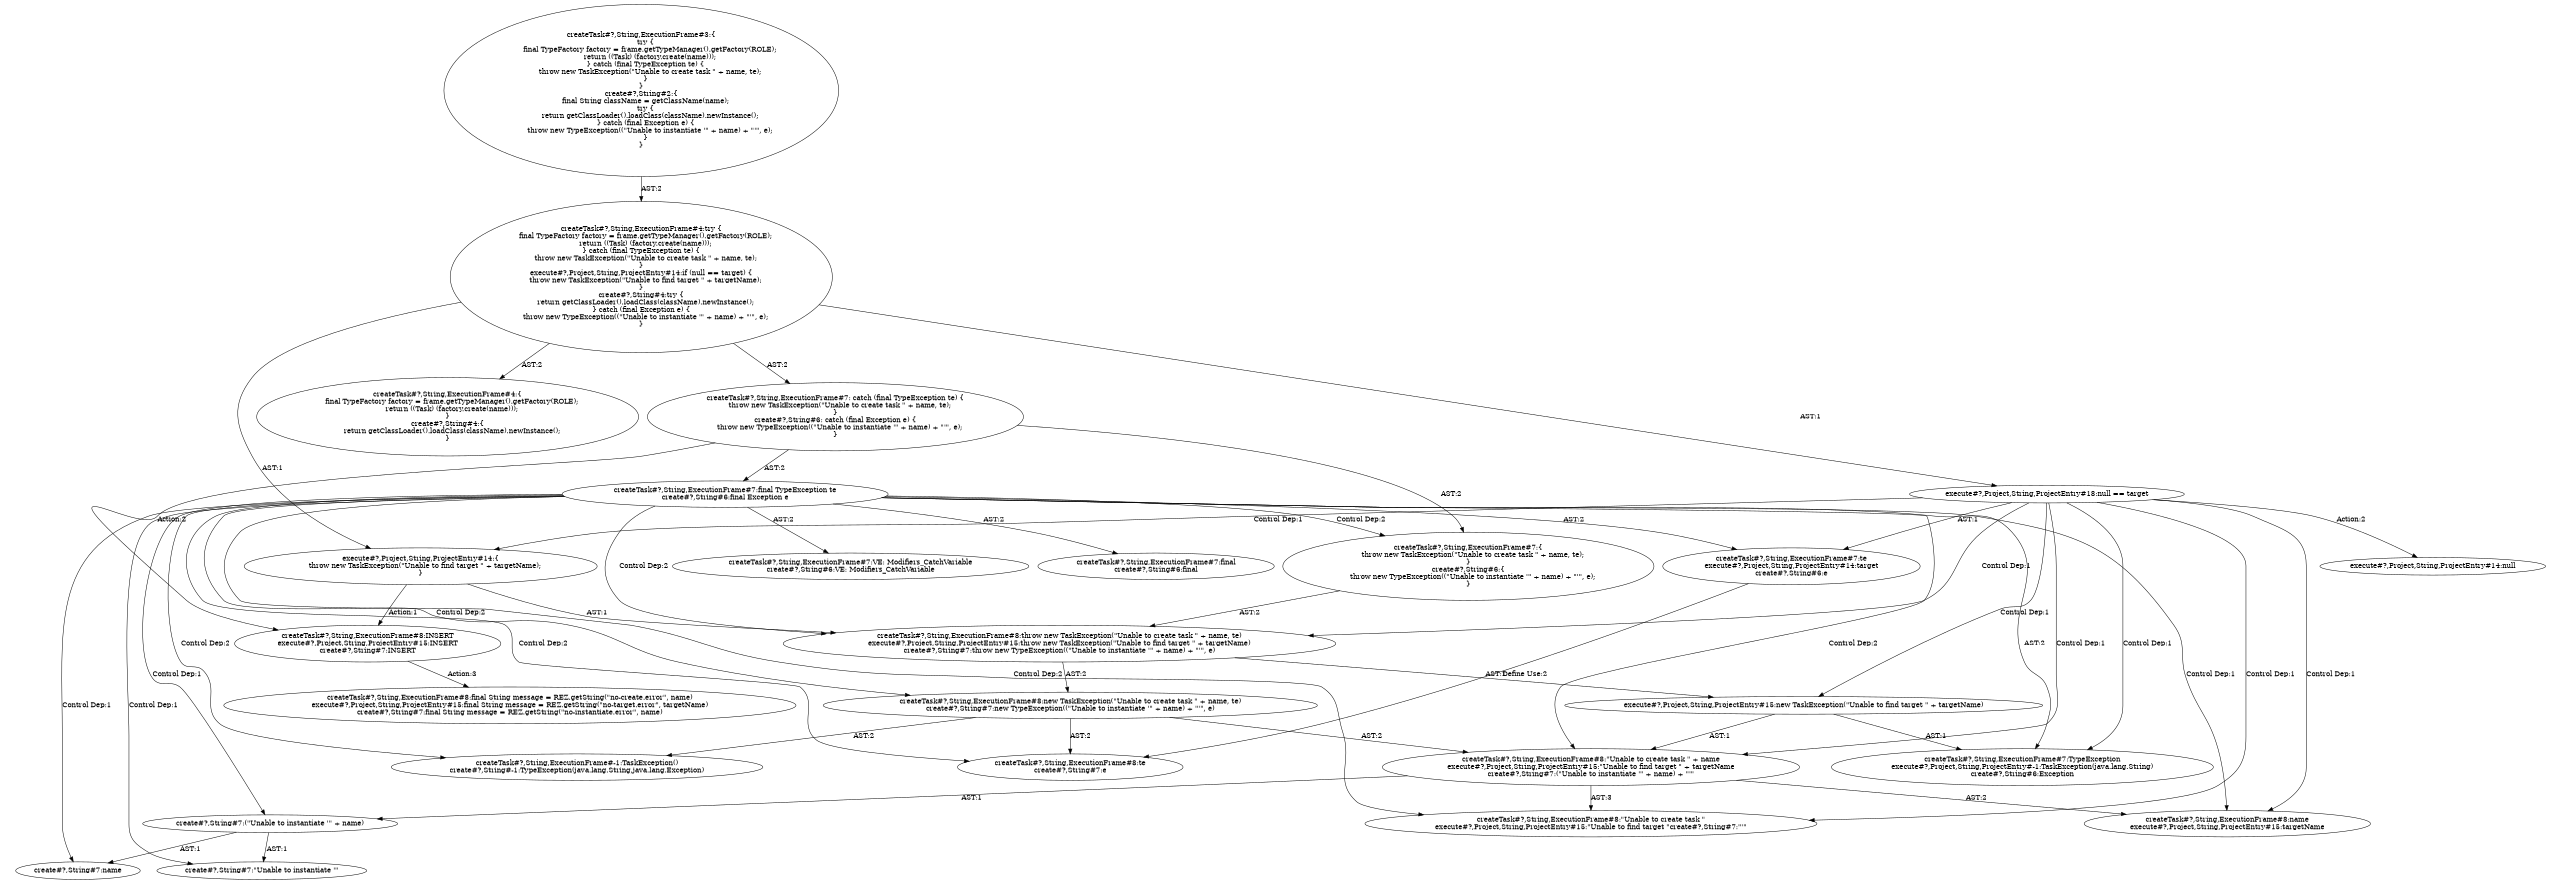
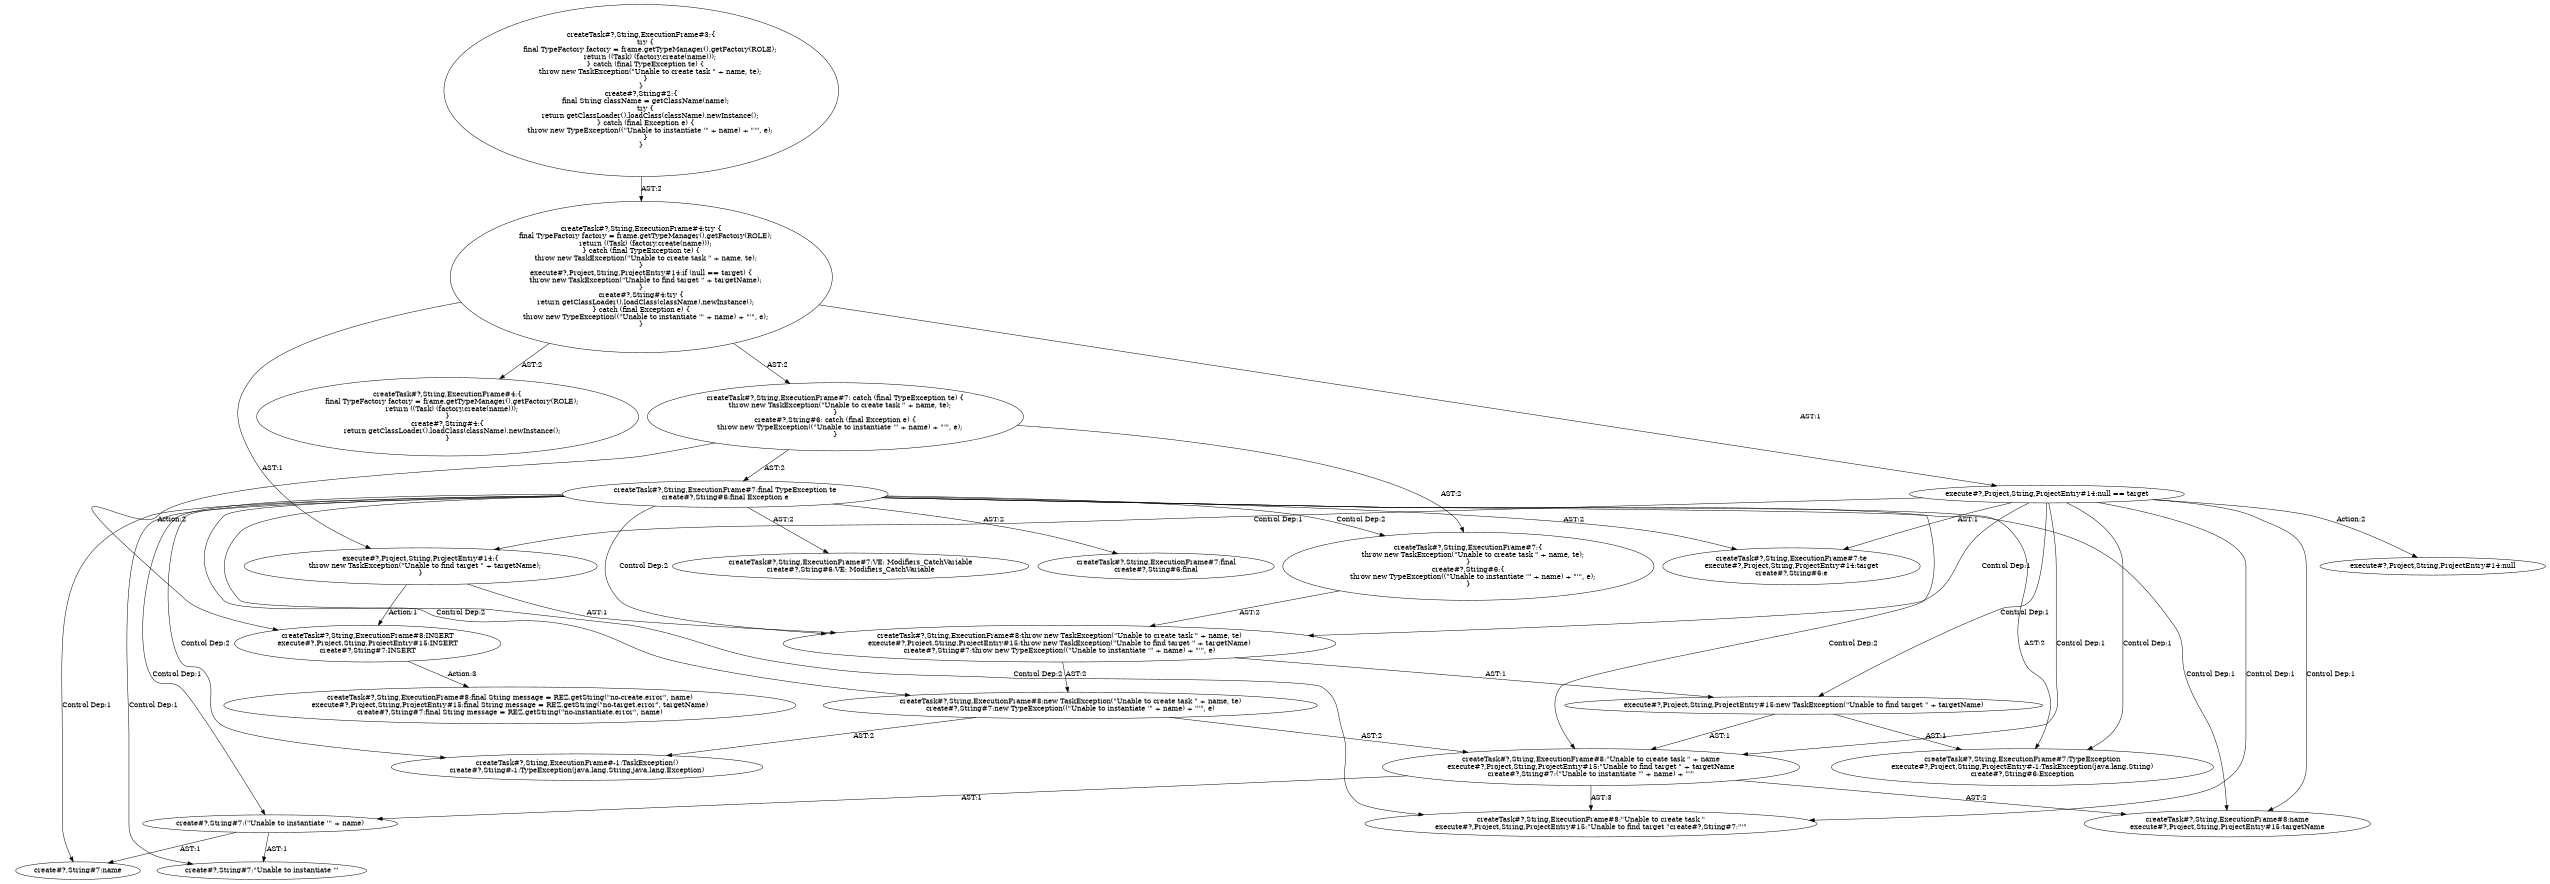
(2047, 494) -> (2047, 494)
(1070, 767) -> none
